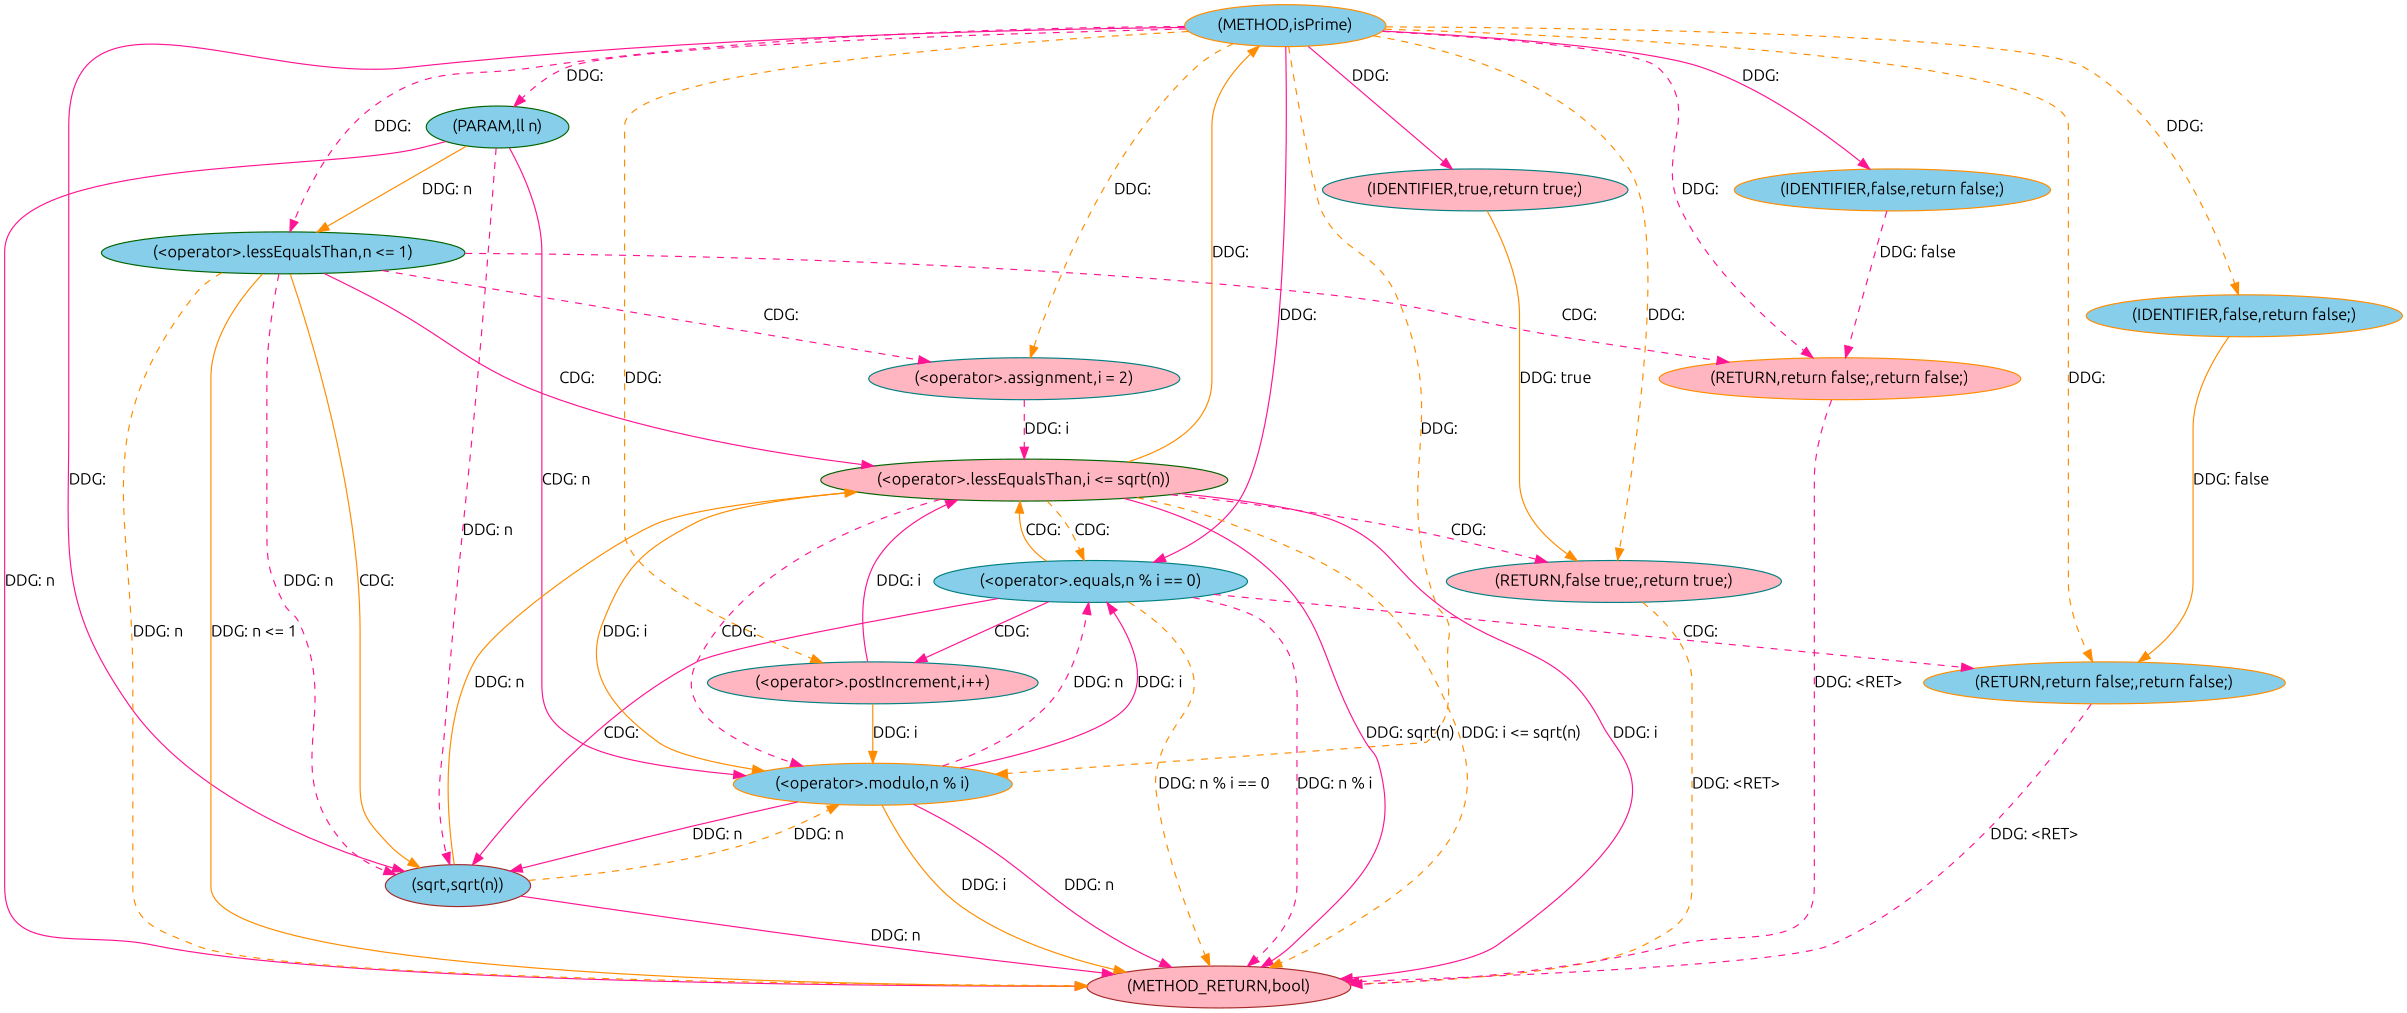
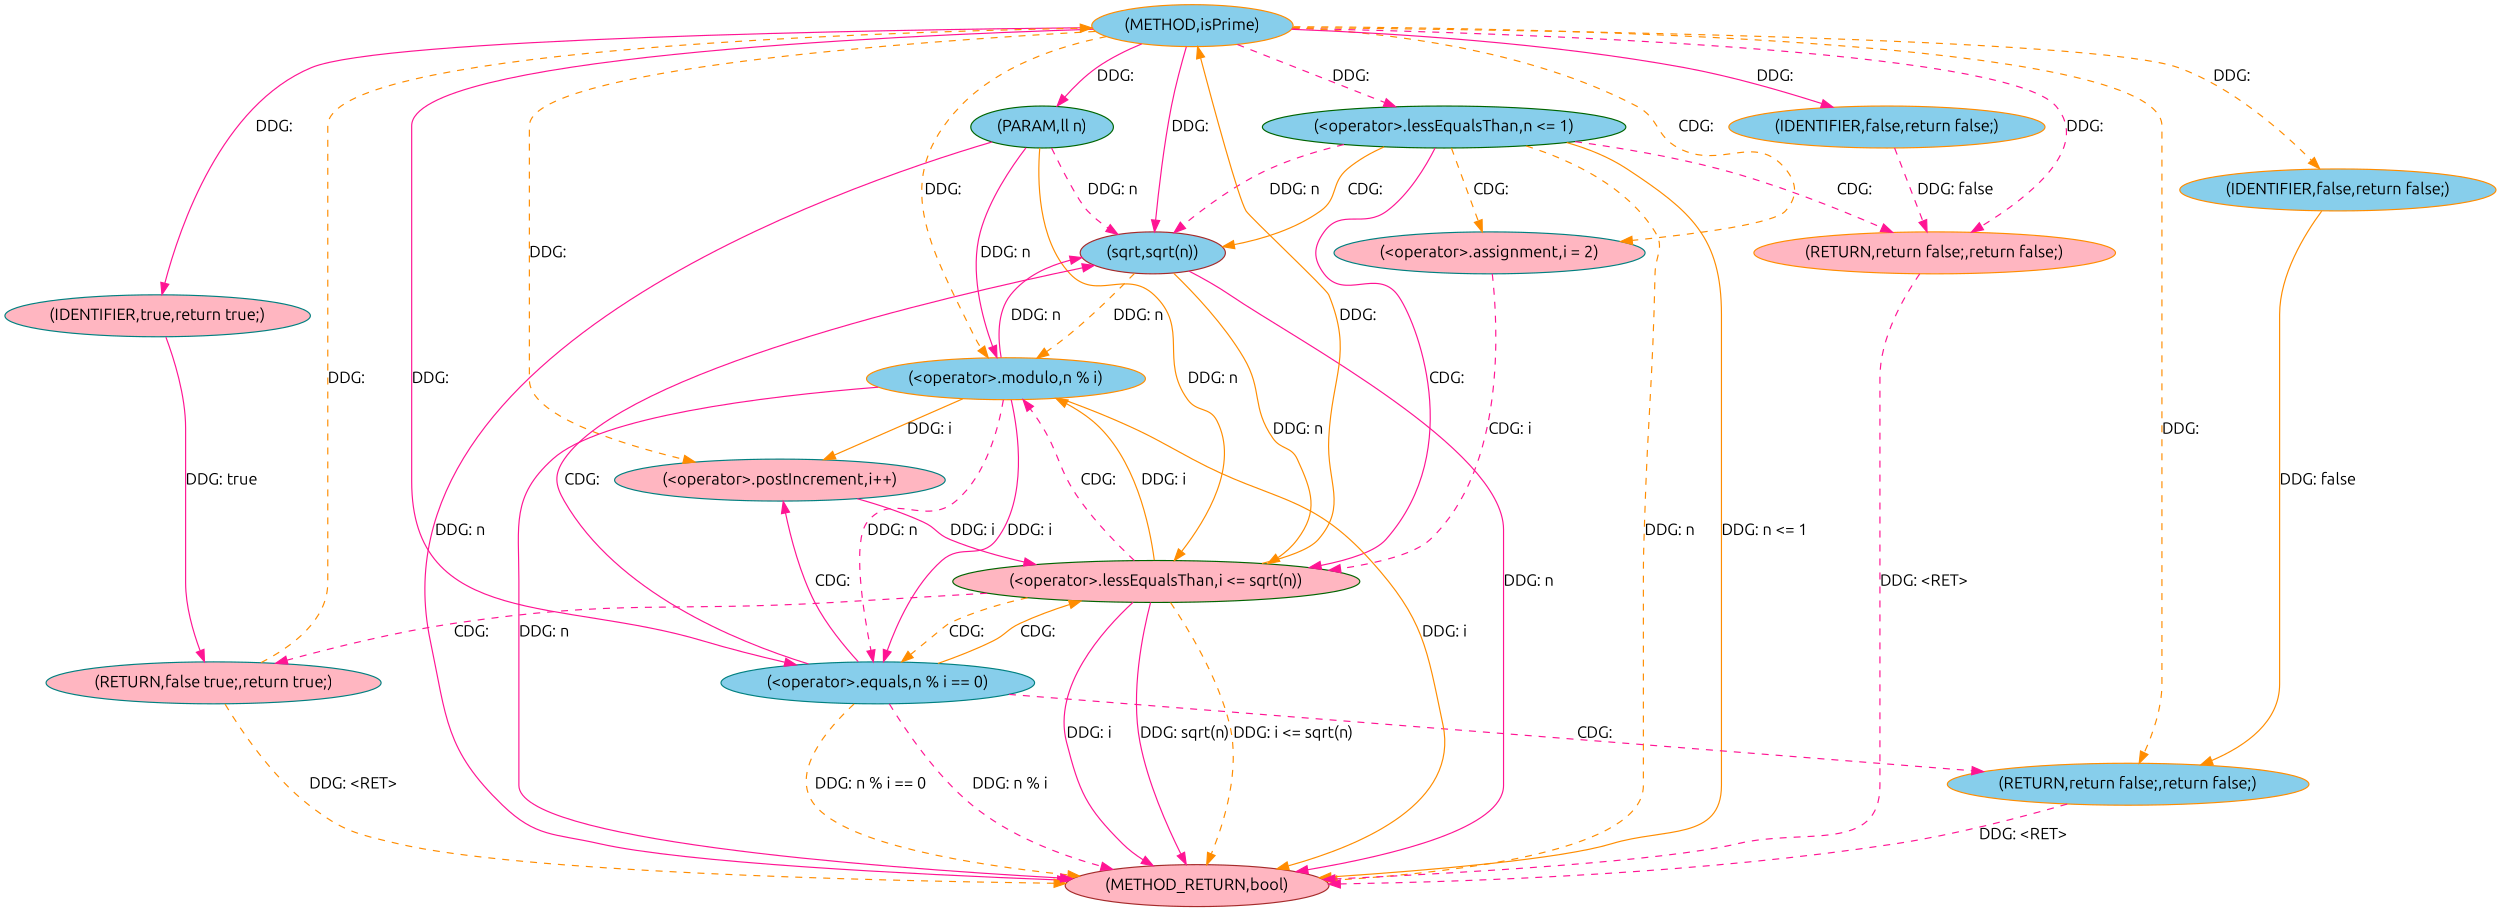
(848, 41) -> (1100, 66)
(397, 186) -> (1171, 324)
(1135, 190) -> (1698, 127)
(1642, 211) -> (415, 79)
(650, 315) -> (1465, 184)
(1520, 388) -> (186, 493)
(1048, 429) -> (1511, 429)
(567, 480) -> (1006, 253)
(873, 728) -> (899, 427)
